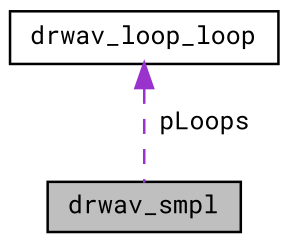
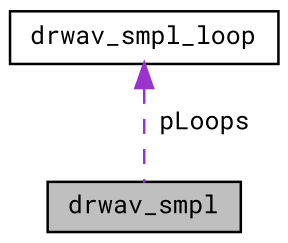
(144, 38) -> (144, 38)
